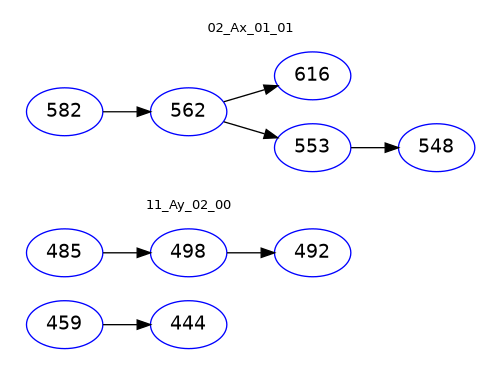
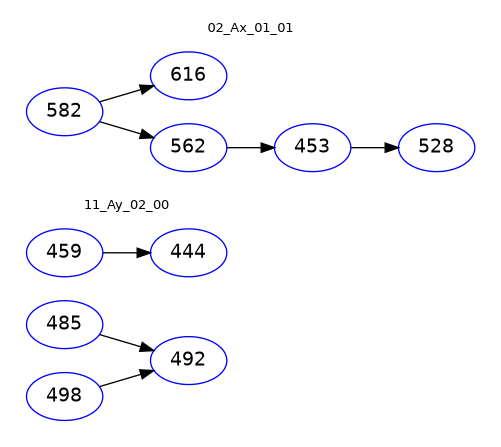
(244, 96) -> (120, 96)
(313, 148) -> (313, 148)
(437, 148) -> (437, 148)
(120, 253) -> (120, 341)
